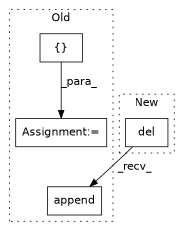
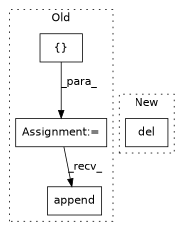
(118, 161) -> (67, 163)
